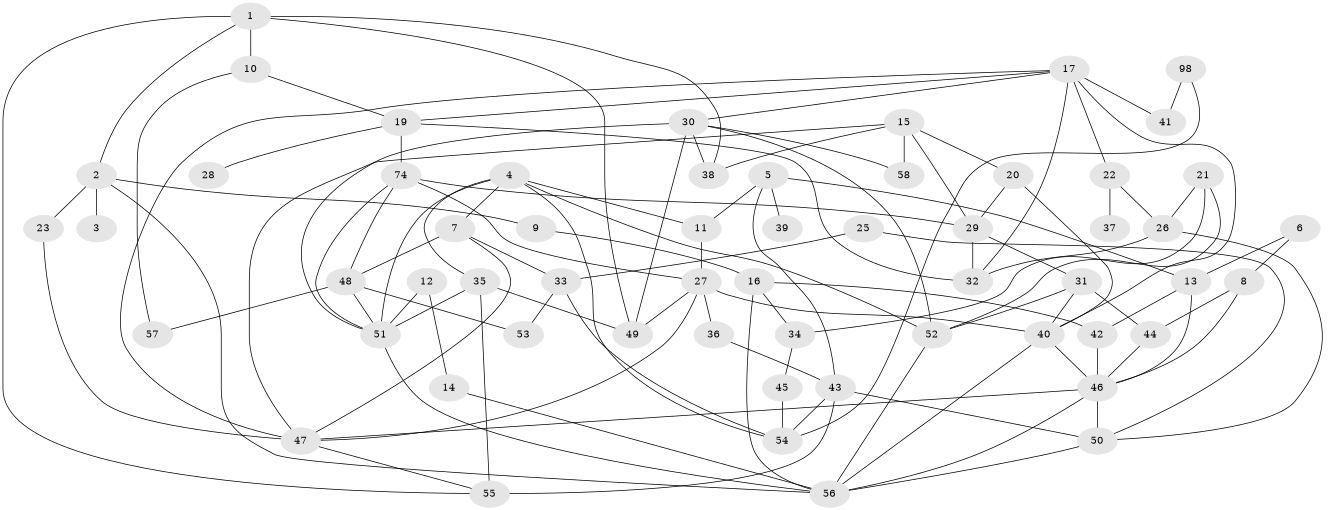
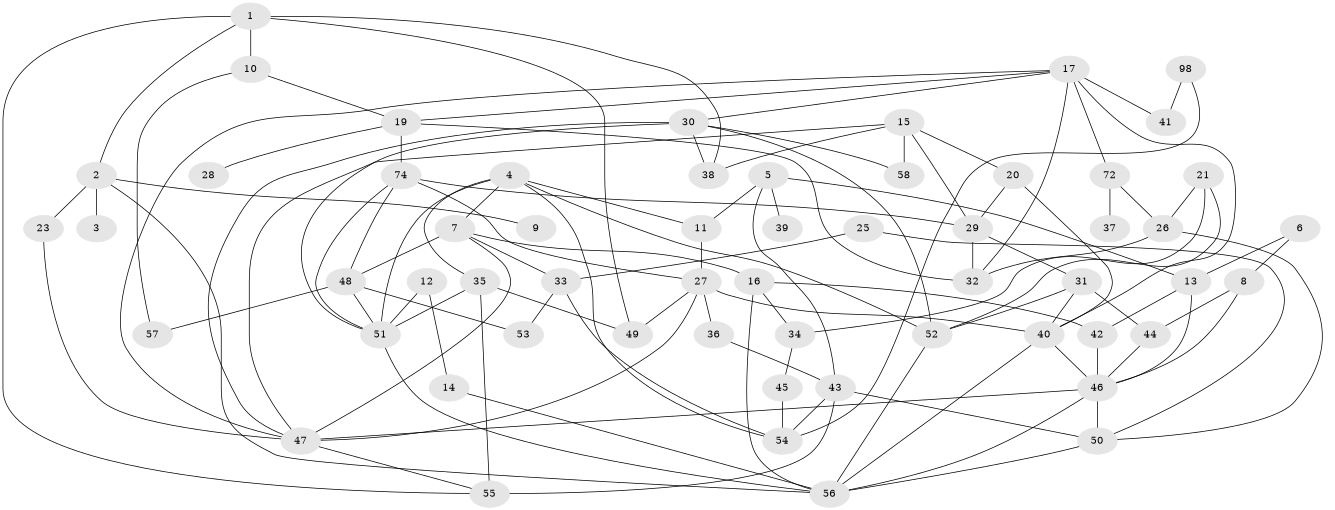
(1110, 176) -> (1110, 176)
(661, 229) -> (320, 166)
(649, 248) -> (607, 251)
